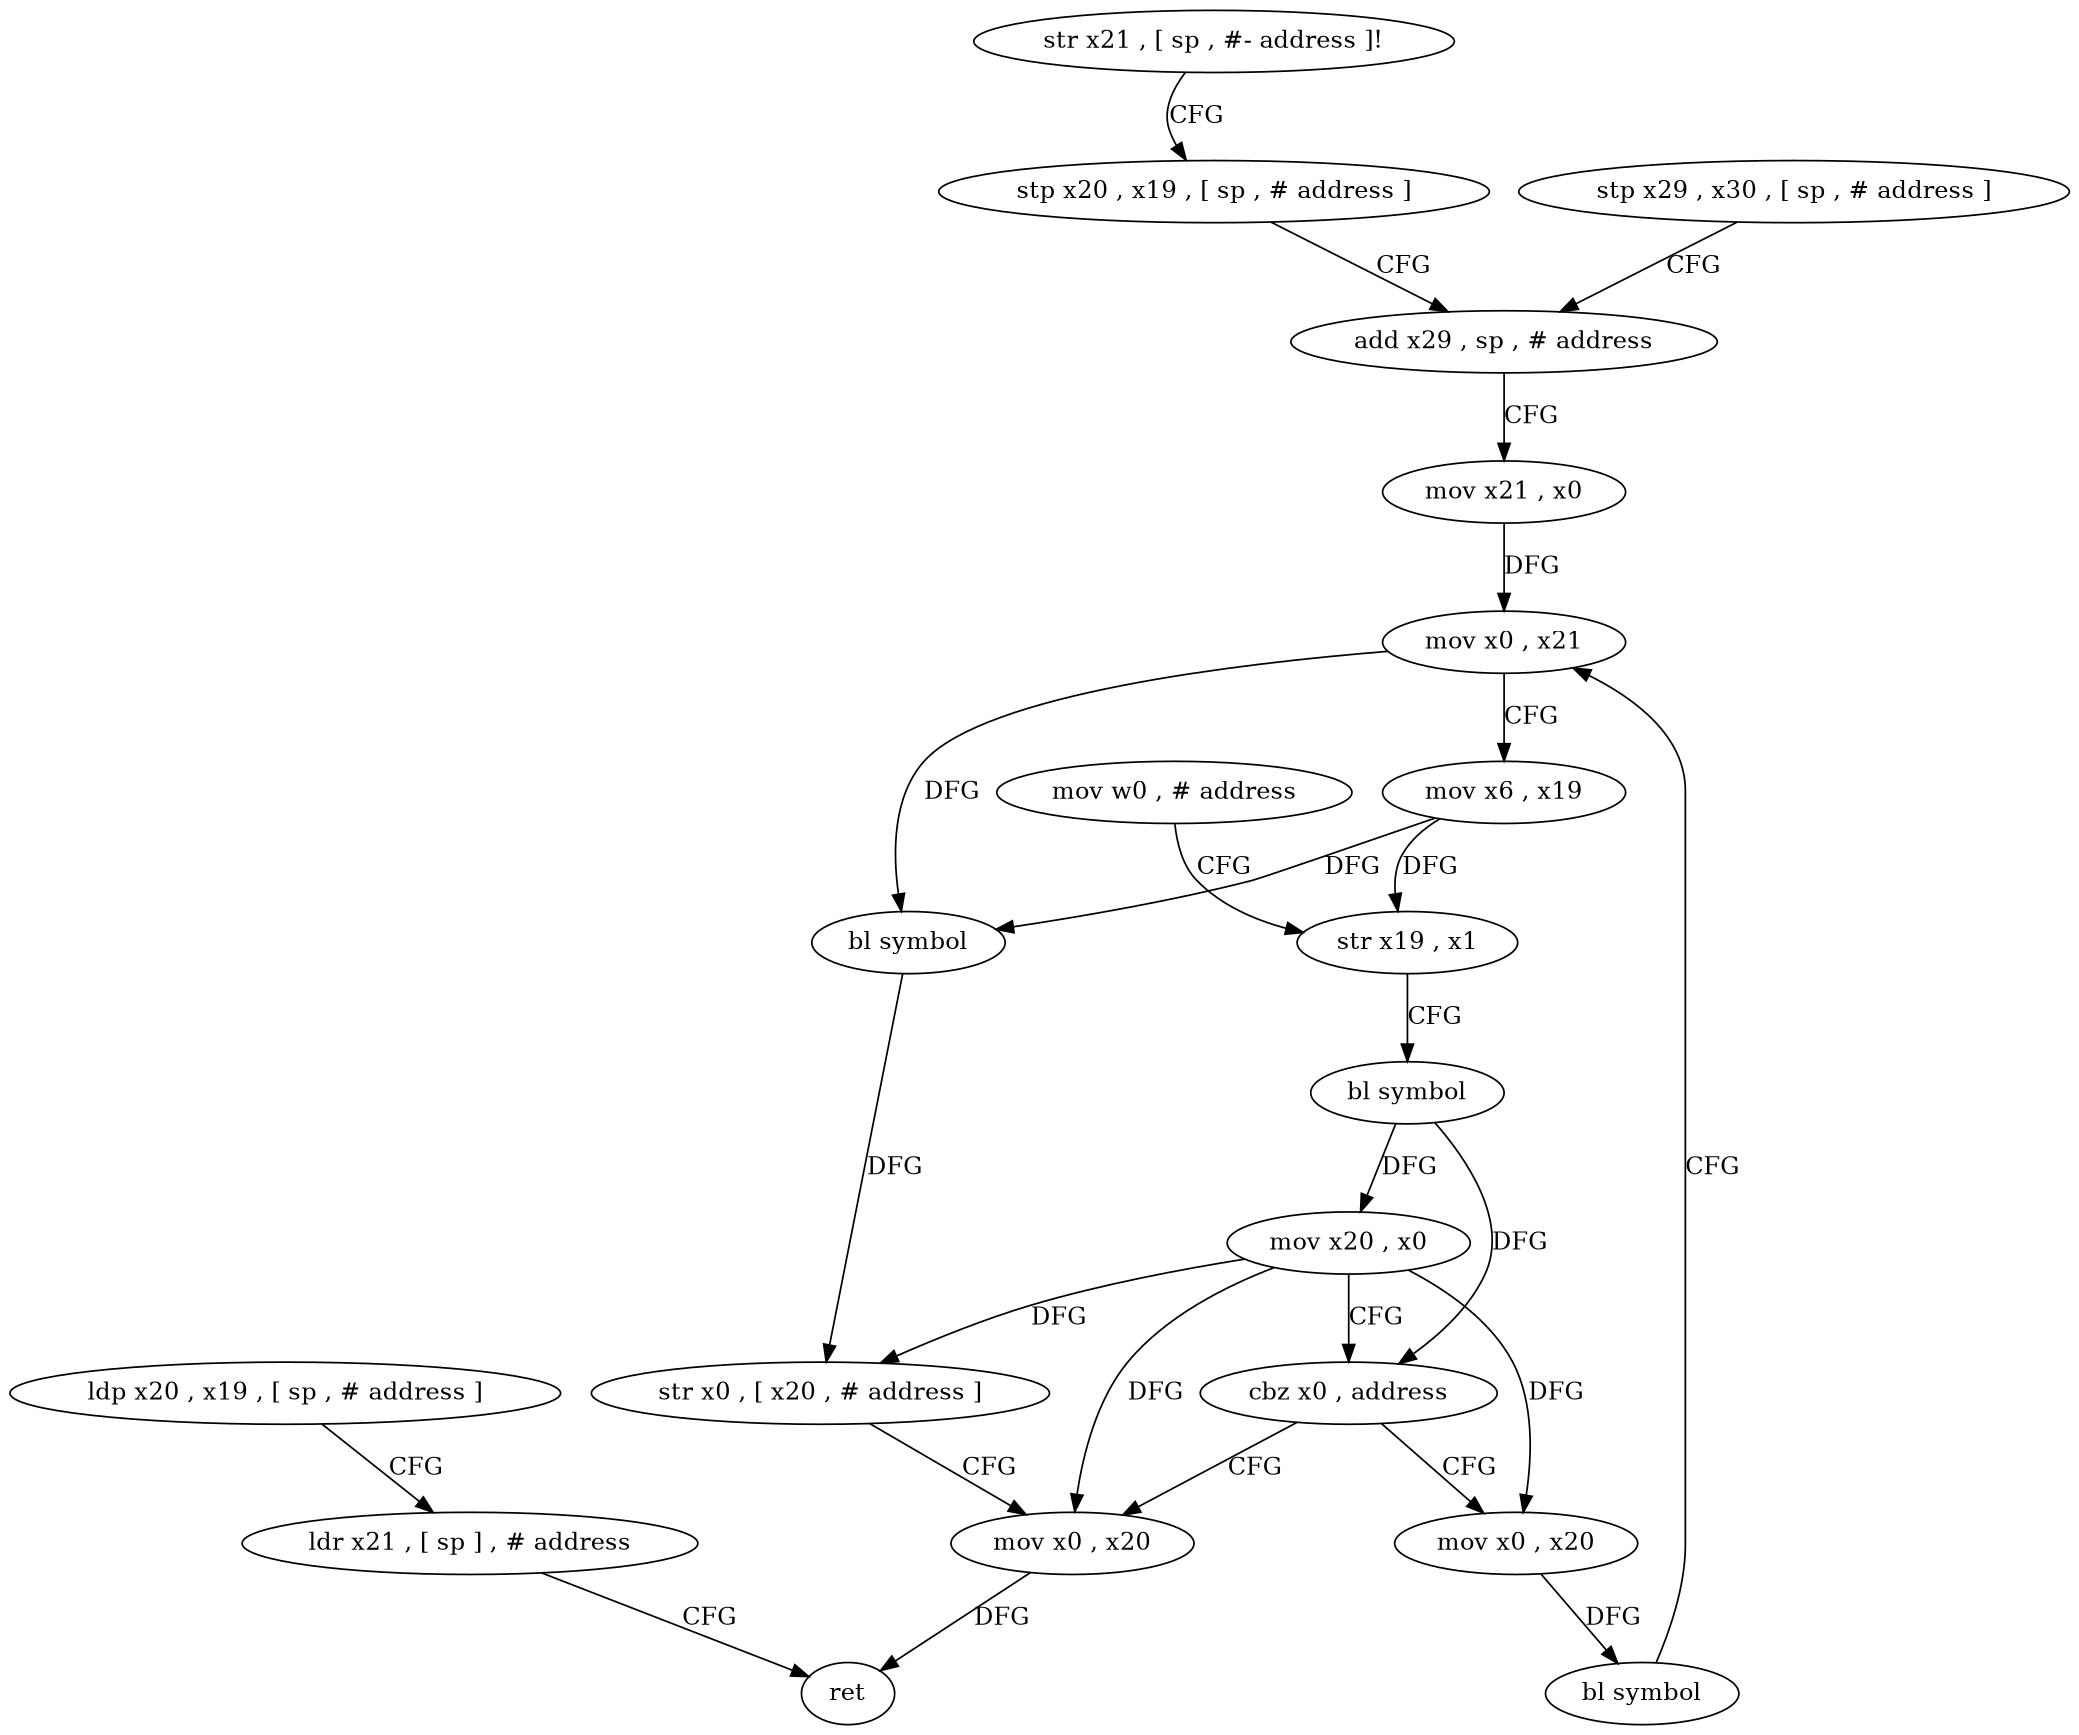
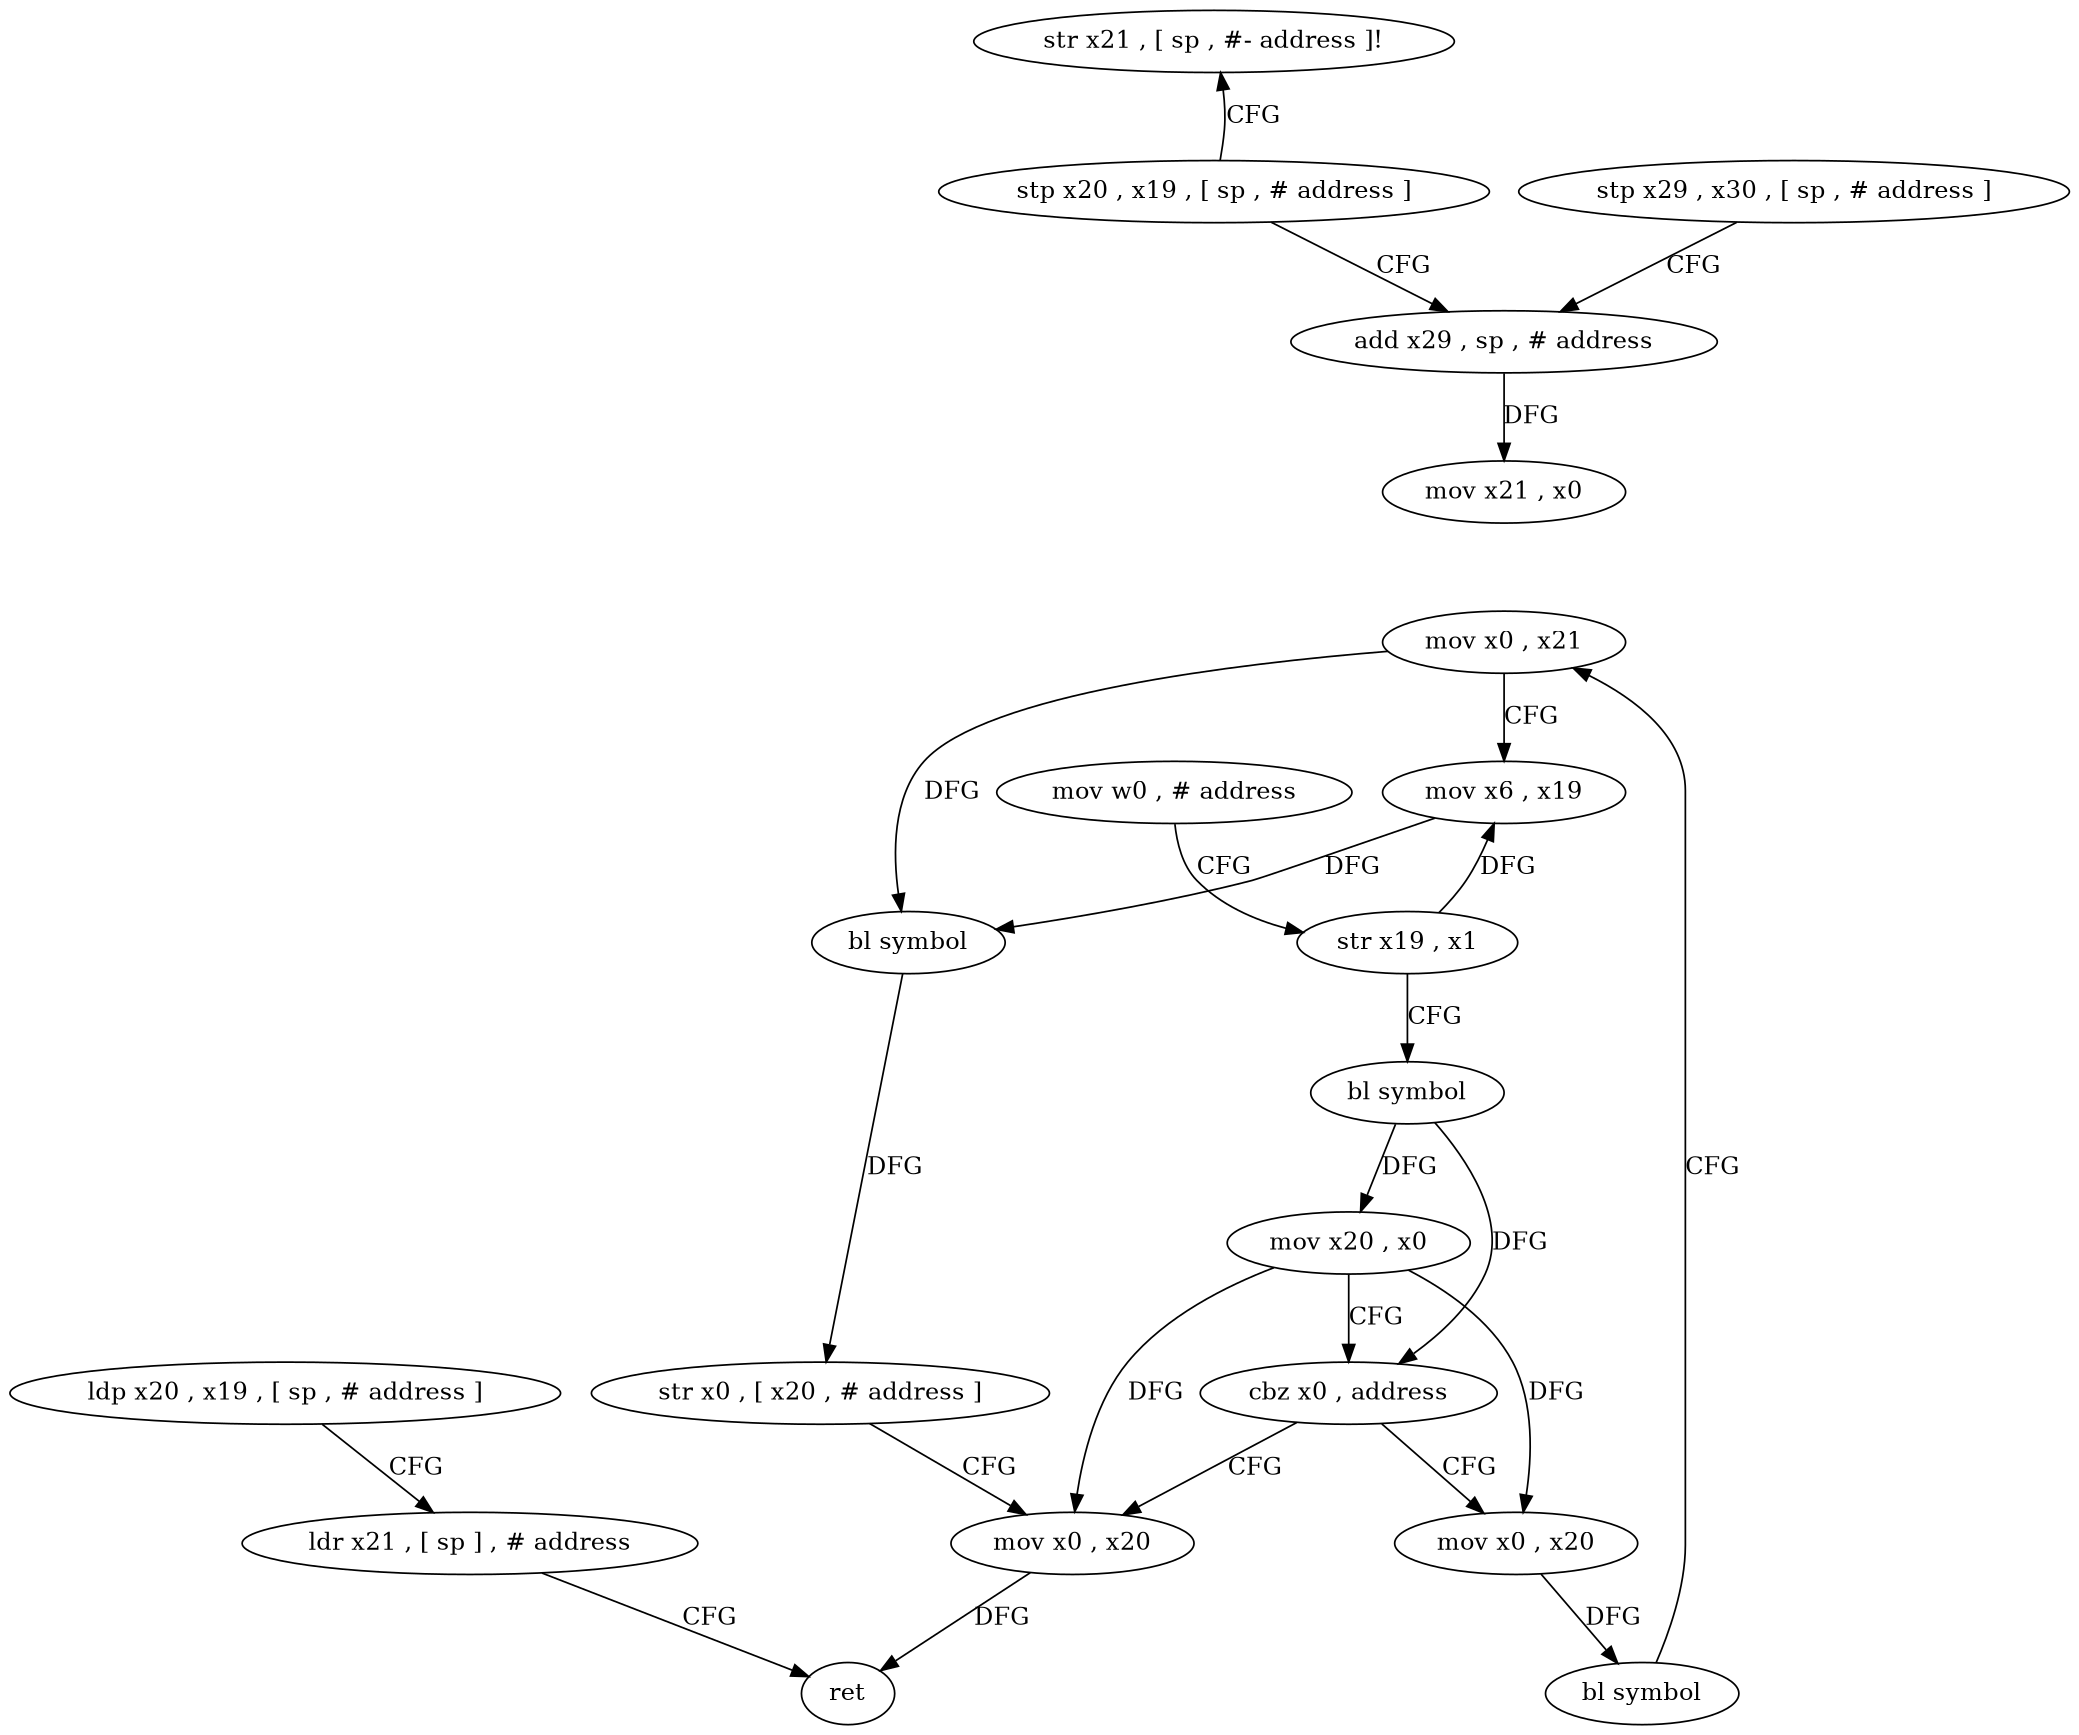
(1168, 108) -> (1225, 125)
(1532, 417) -> (1532, 417)
(1504, 558) -> none
(1405, 850) -> (1467, 879)
(1067, 1295) -> none
